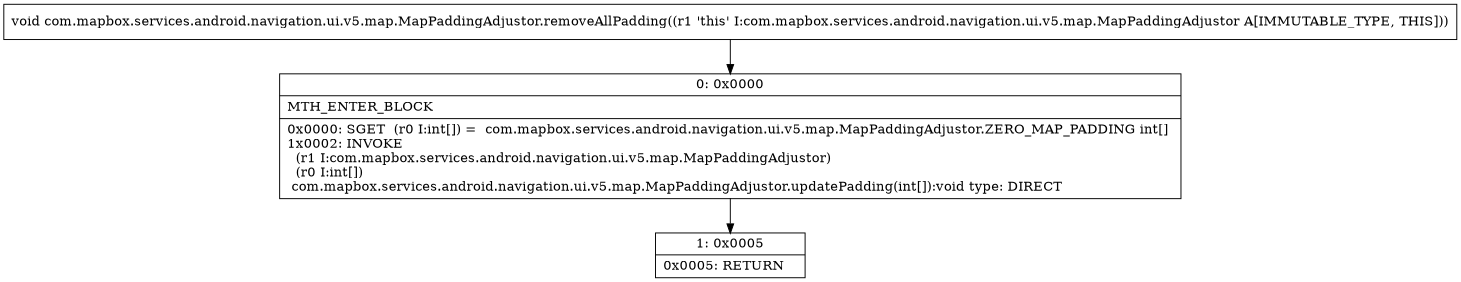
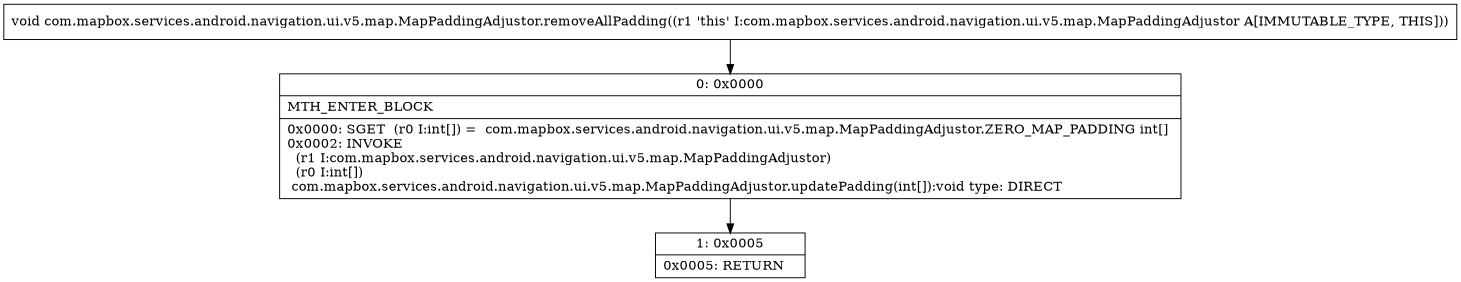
(350, 144) -> (350, 144)
